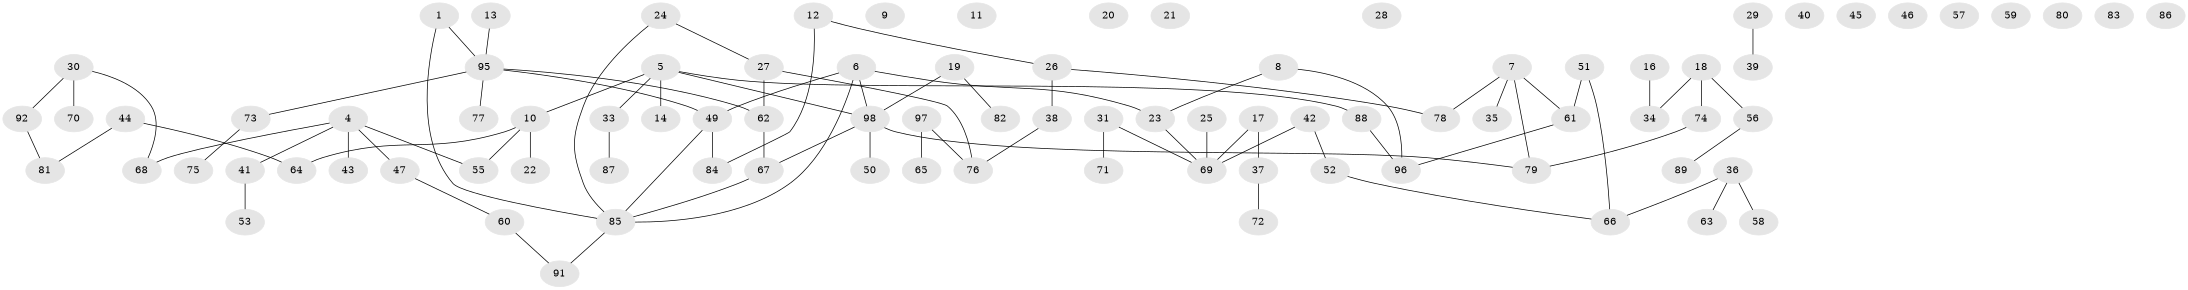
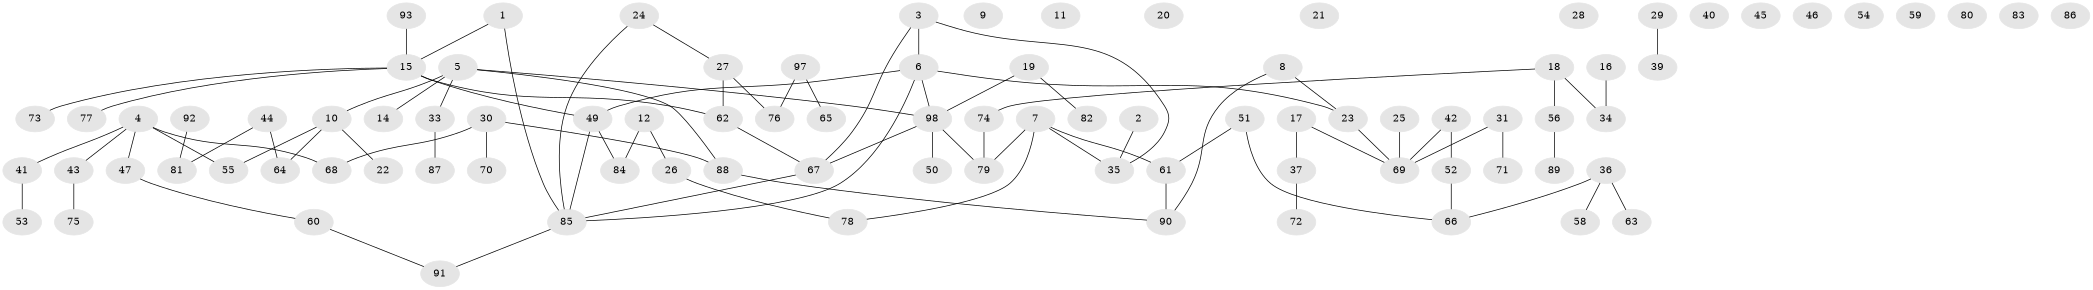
(491, 16) -> (406, 16)
none -> (919, 16)
(1959, 16) -> (1864, 16)
(484, 67) -> (406, 67)
(48, 93) -> (613, 140)
(1052, 119) -> none
none -> (1139, 119)
(216, 150) -> (74, 196)
(1401, 171) -> (1166, 222)
